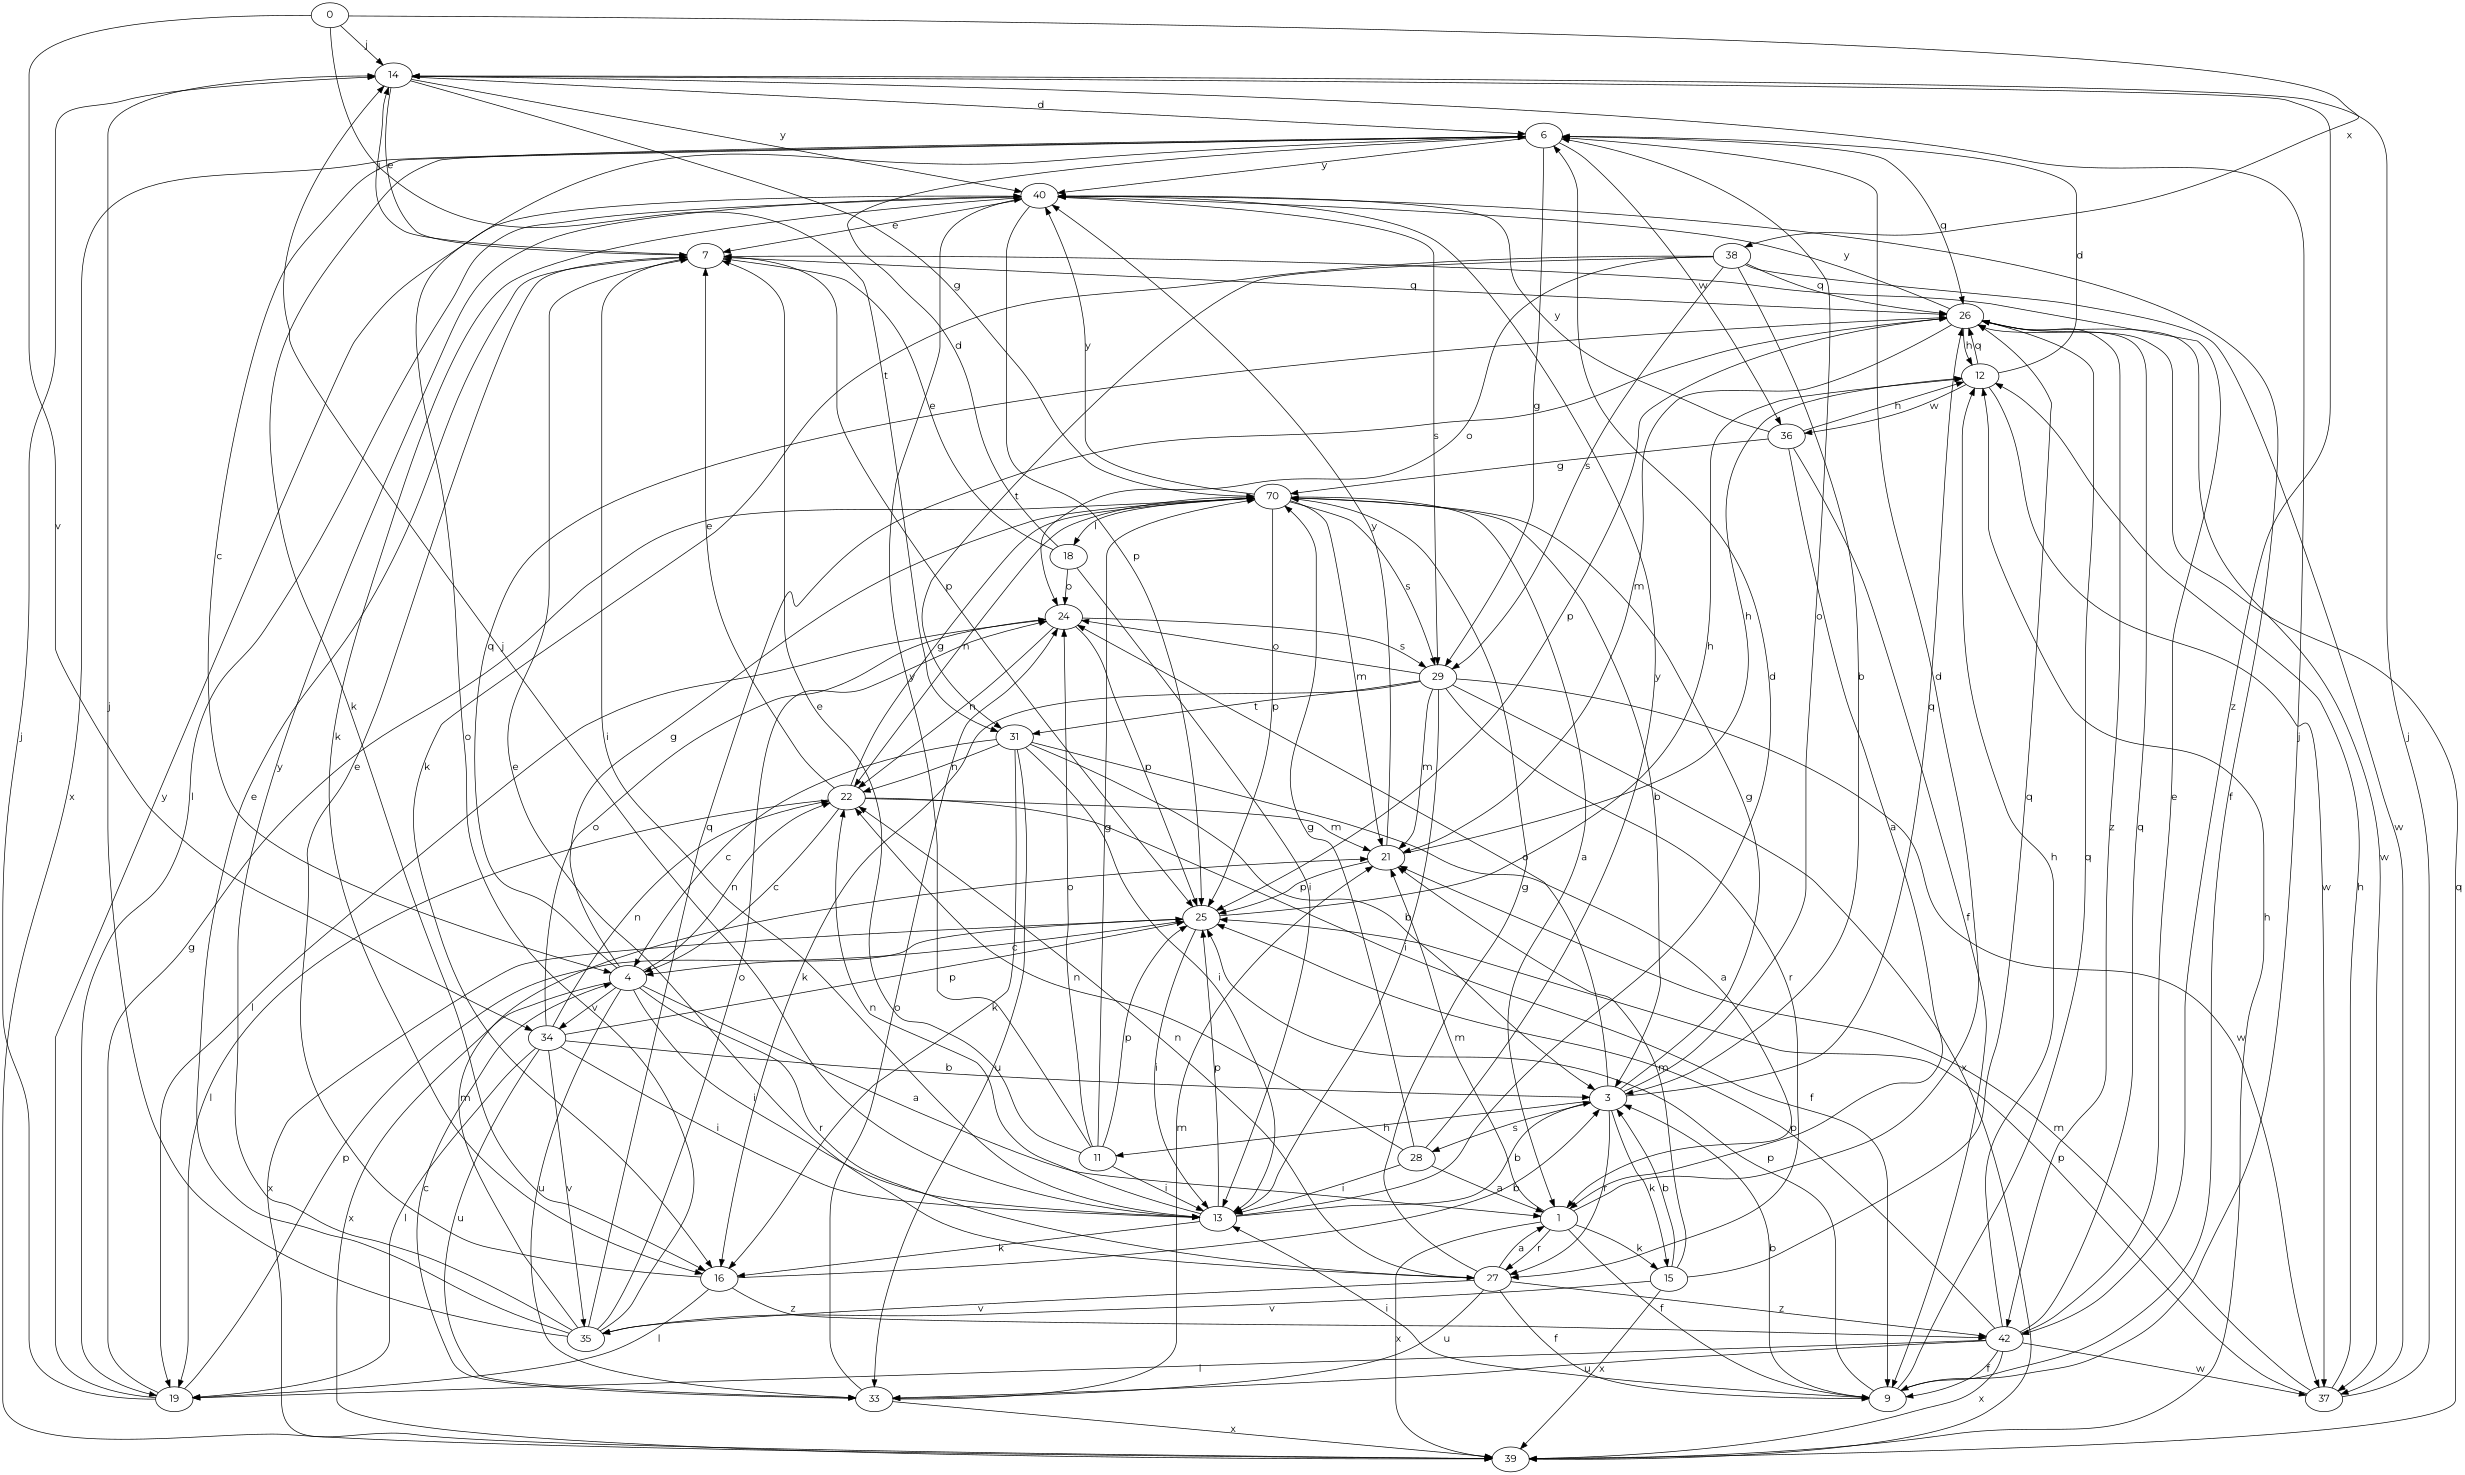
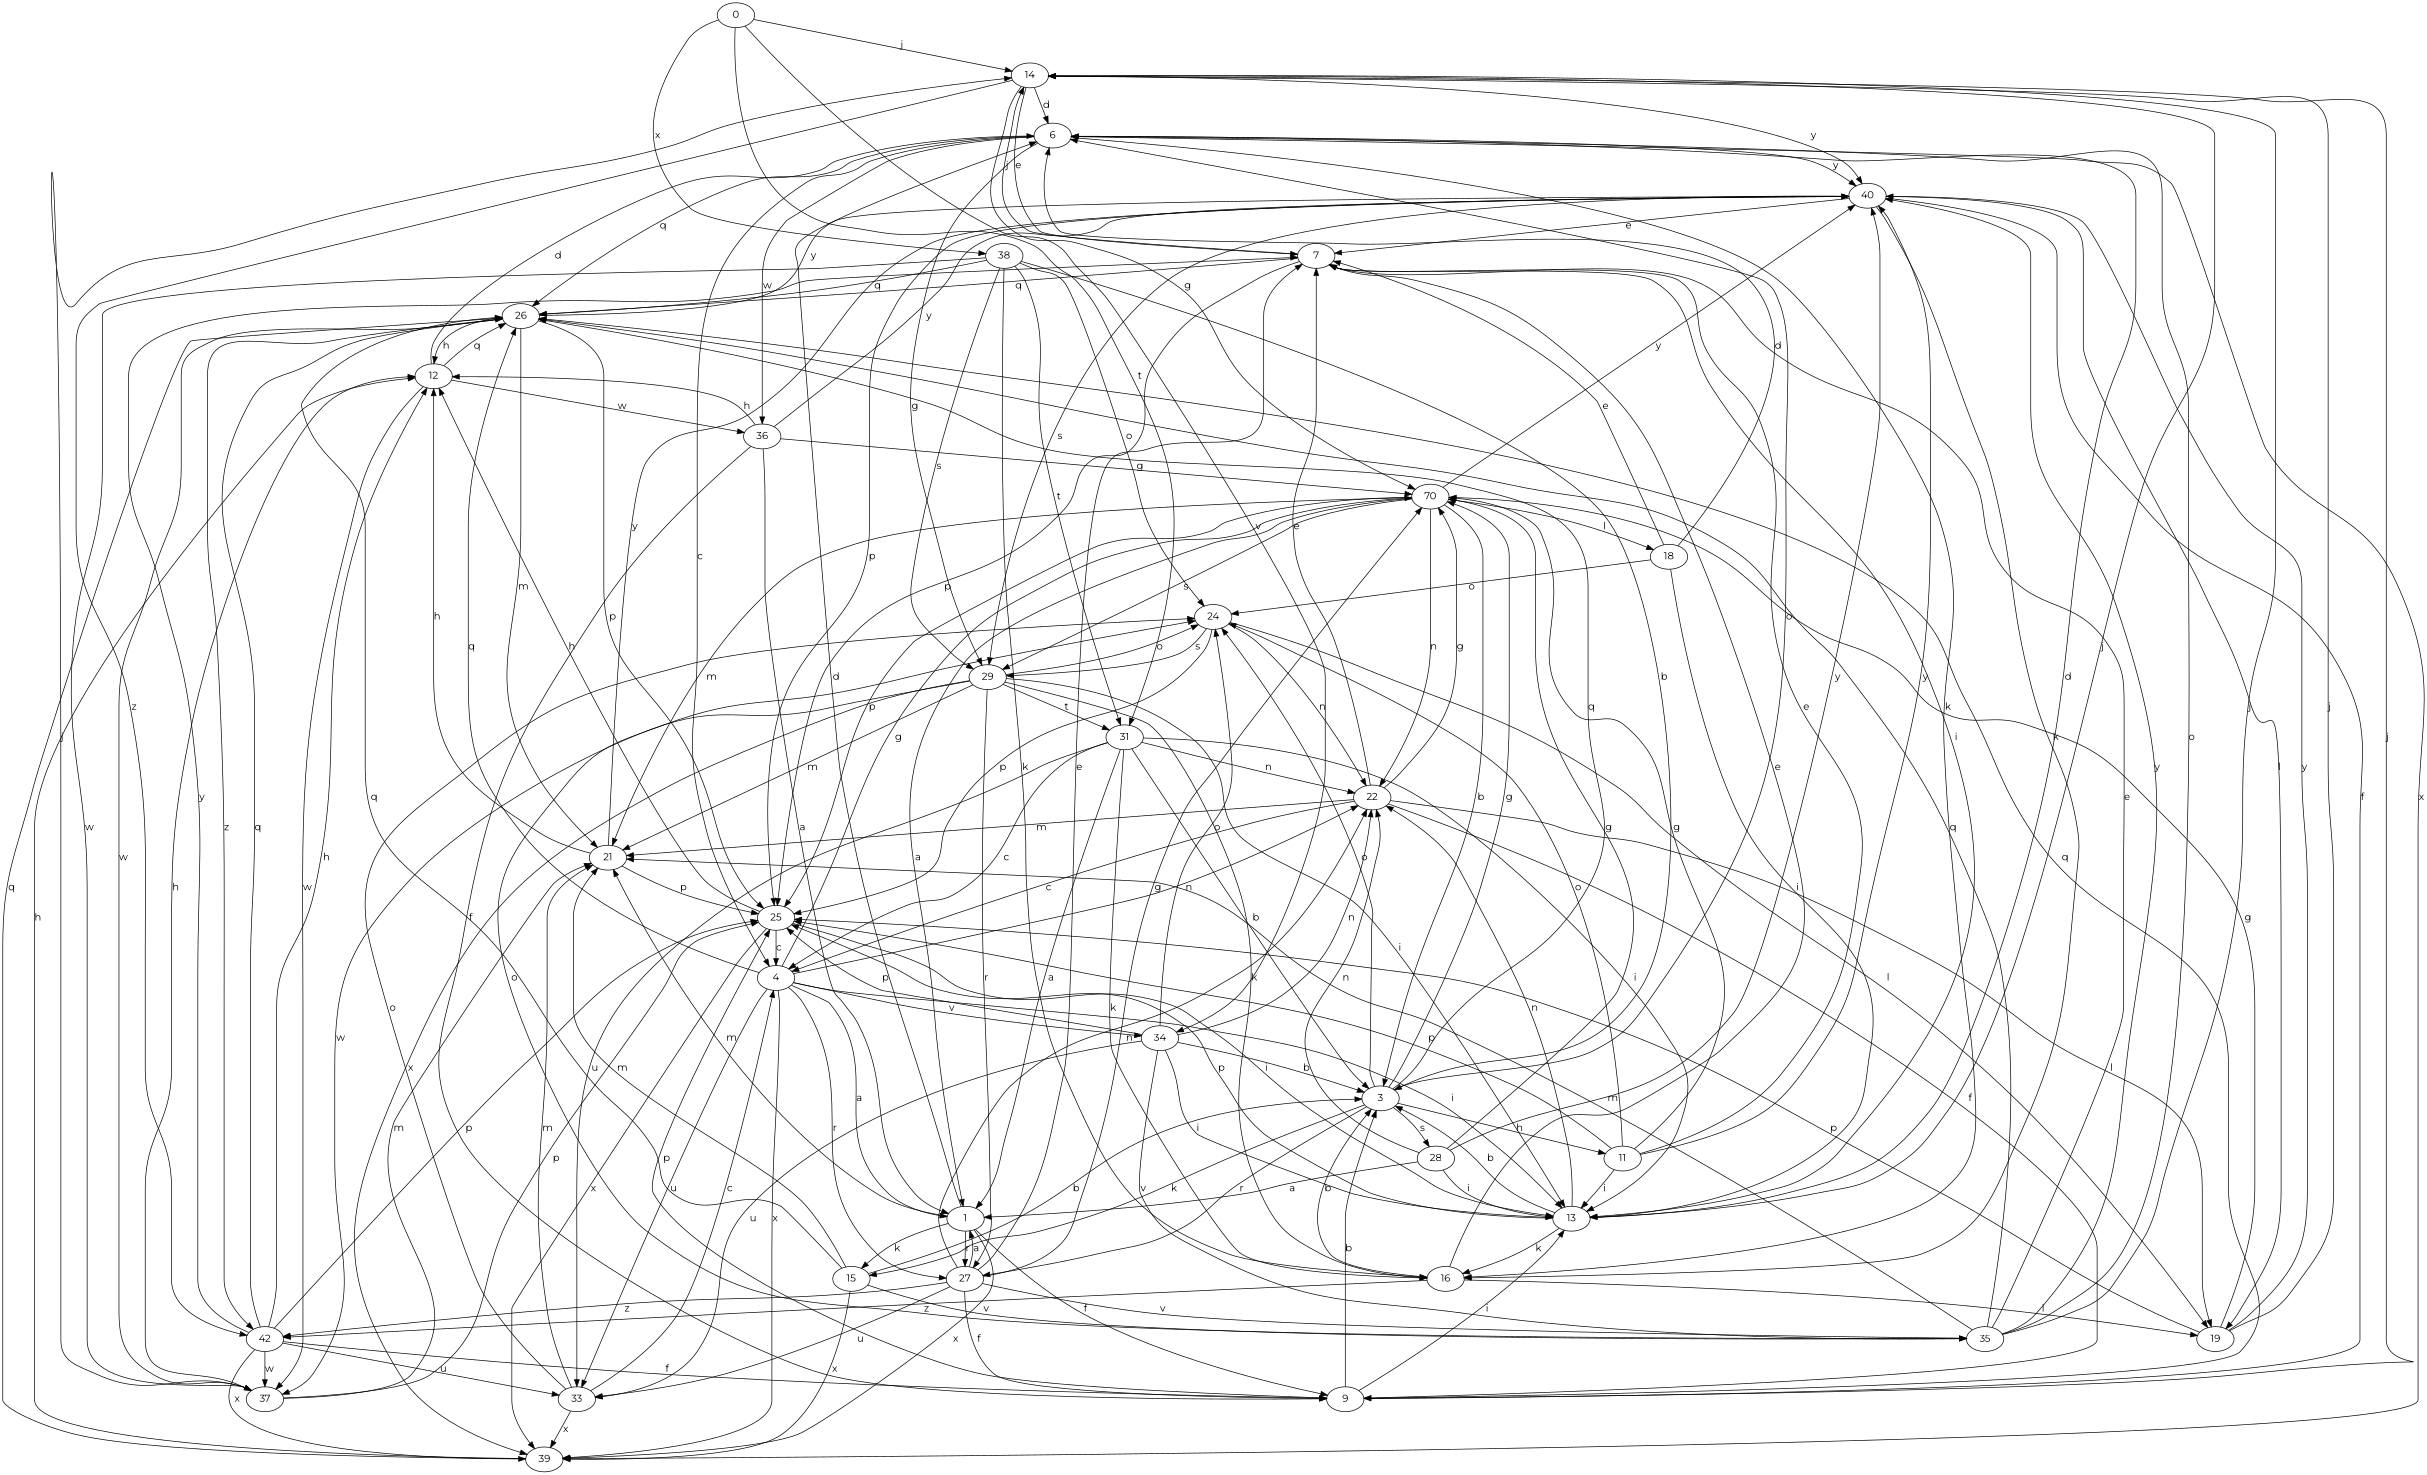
(2174, 797) -> (202, 797)
(389, 1271) -> none
(1093, 1369) -> none
